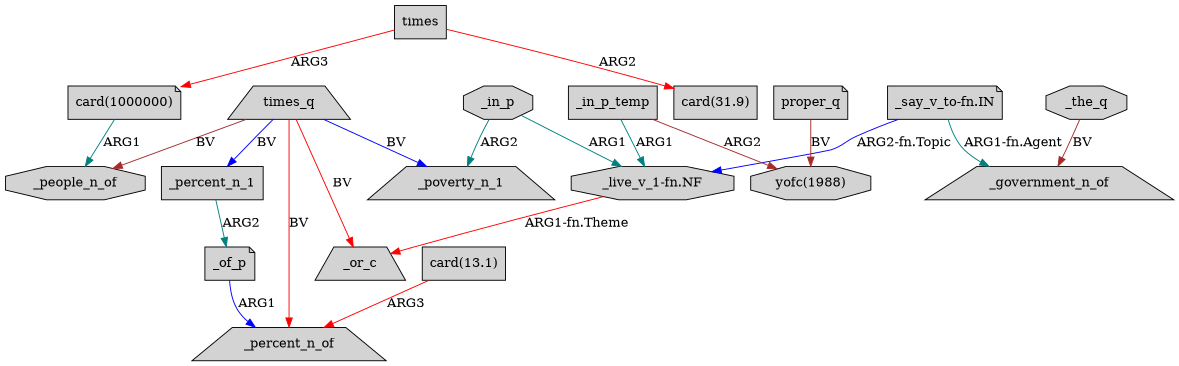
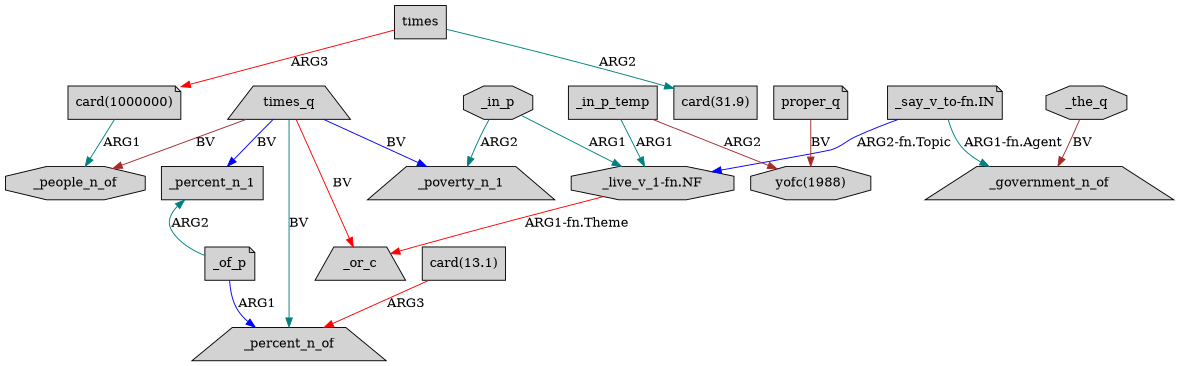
(556, 57) -> (556, 57)
(220, 219) -> (176, 237)
(289, 219) -> (289, 219)
